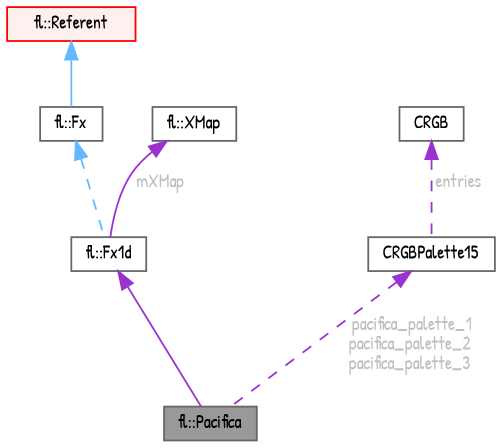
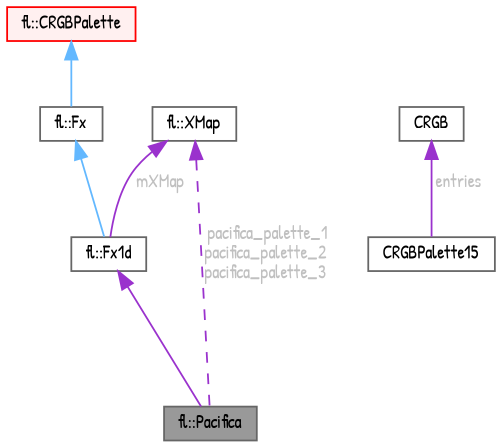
(71, 24) -> (71, 24)
(93, 198) -> (93, 198)
(432, 198) -> (432, 198)
(314, 344) -> (203, 283)
